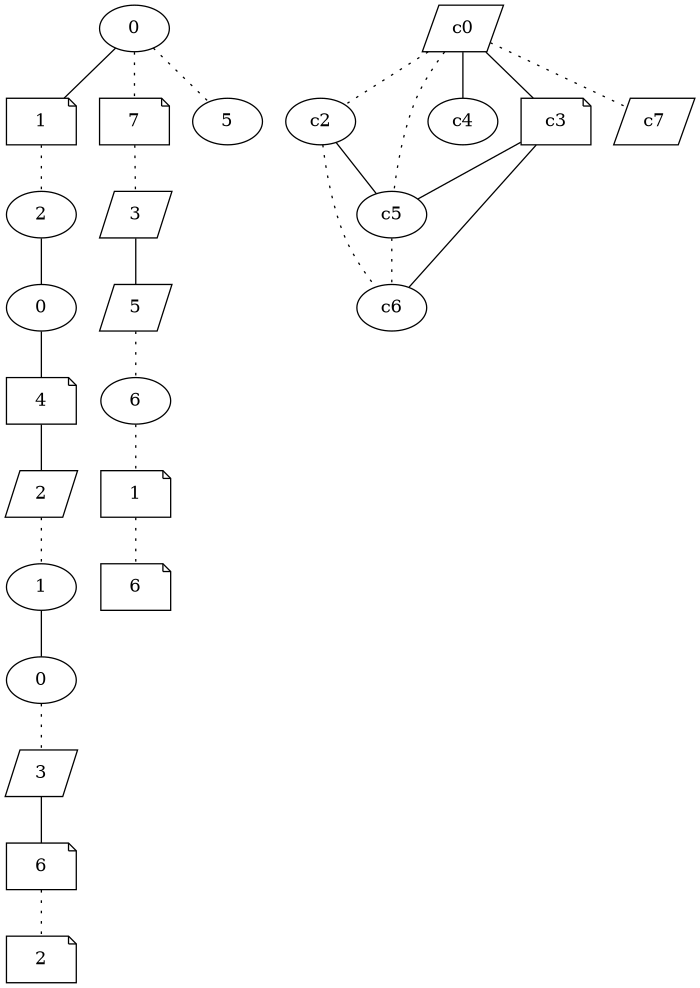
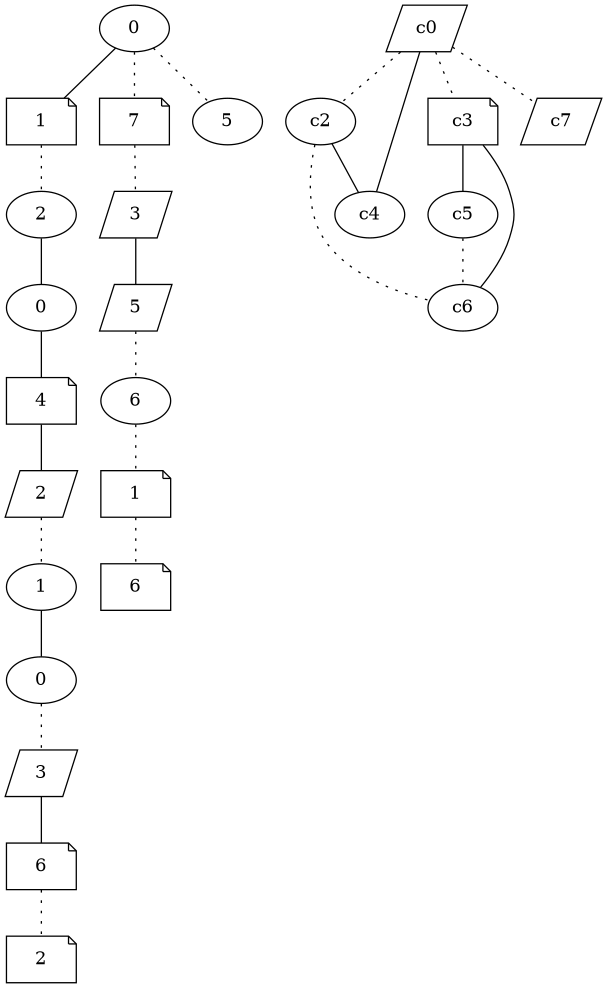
(510, 75) -> (445, 75)
(409, 118) -> none
(356, 168) -> (345, 168)
